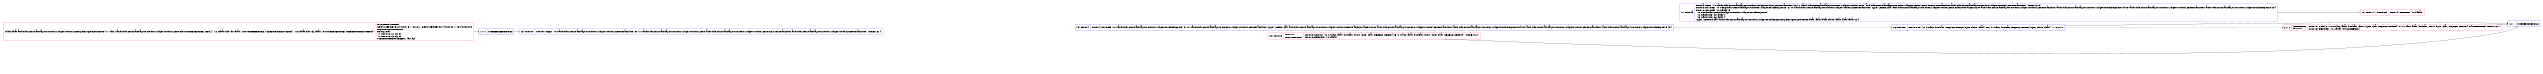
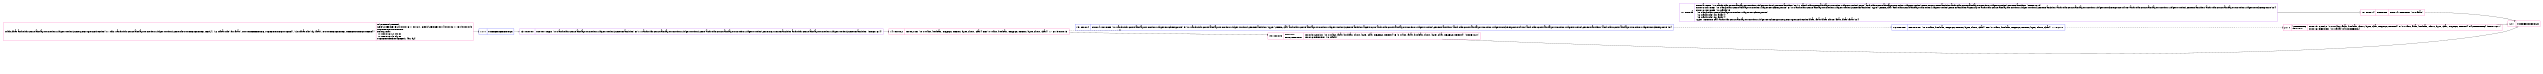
(2286, 23) -> (2470, 14)
(2524, 24) -> (2524, 24)
none -> (979, 32)
